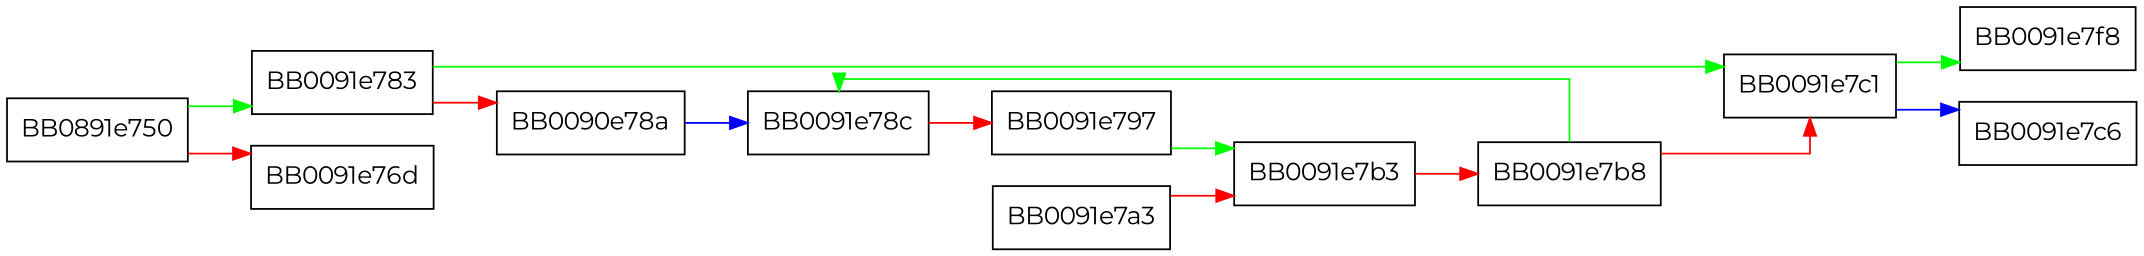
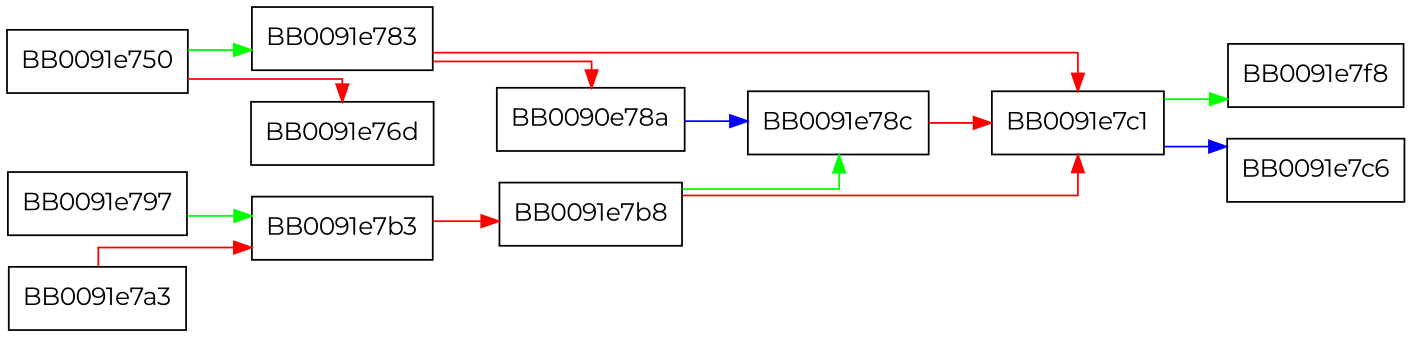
(1070, 67) -> (766, 53)
(951, 123) -> (951, 123)
(97, 130) -> (97, 61)
